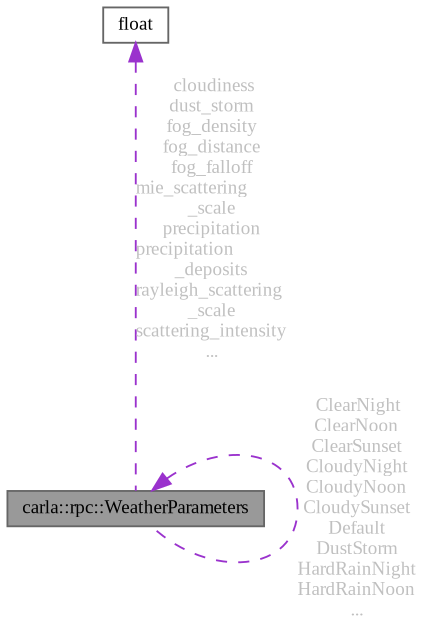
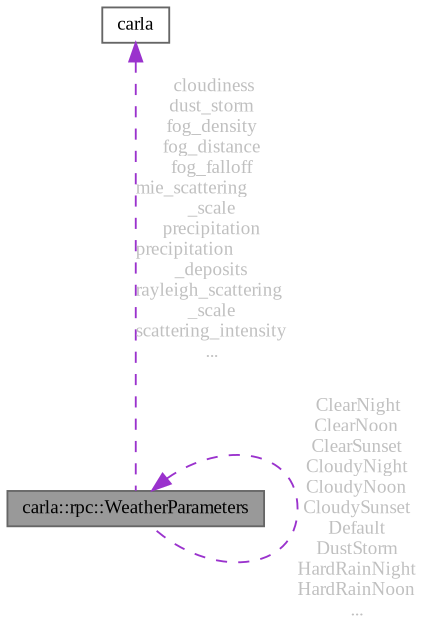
(136, 25) -> (136, 25)
